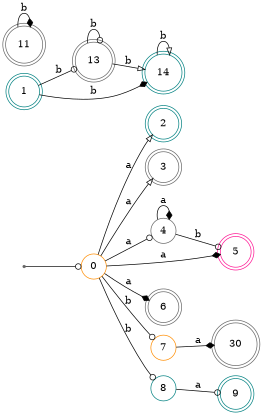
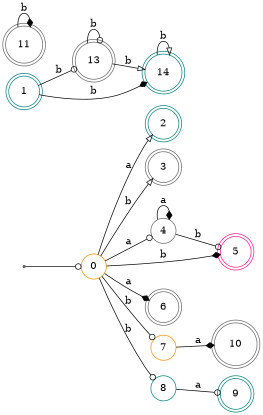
(129, 202) -> (129, 202)
(163, 255) -> (163, 255)
(236, 344) -> (236, 344)
